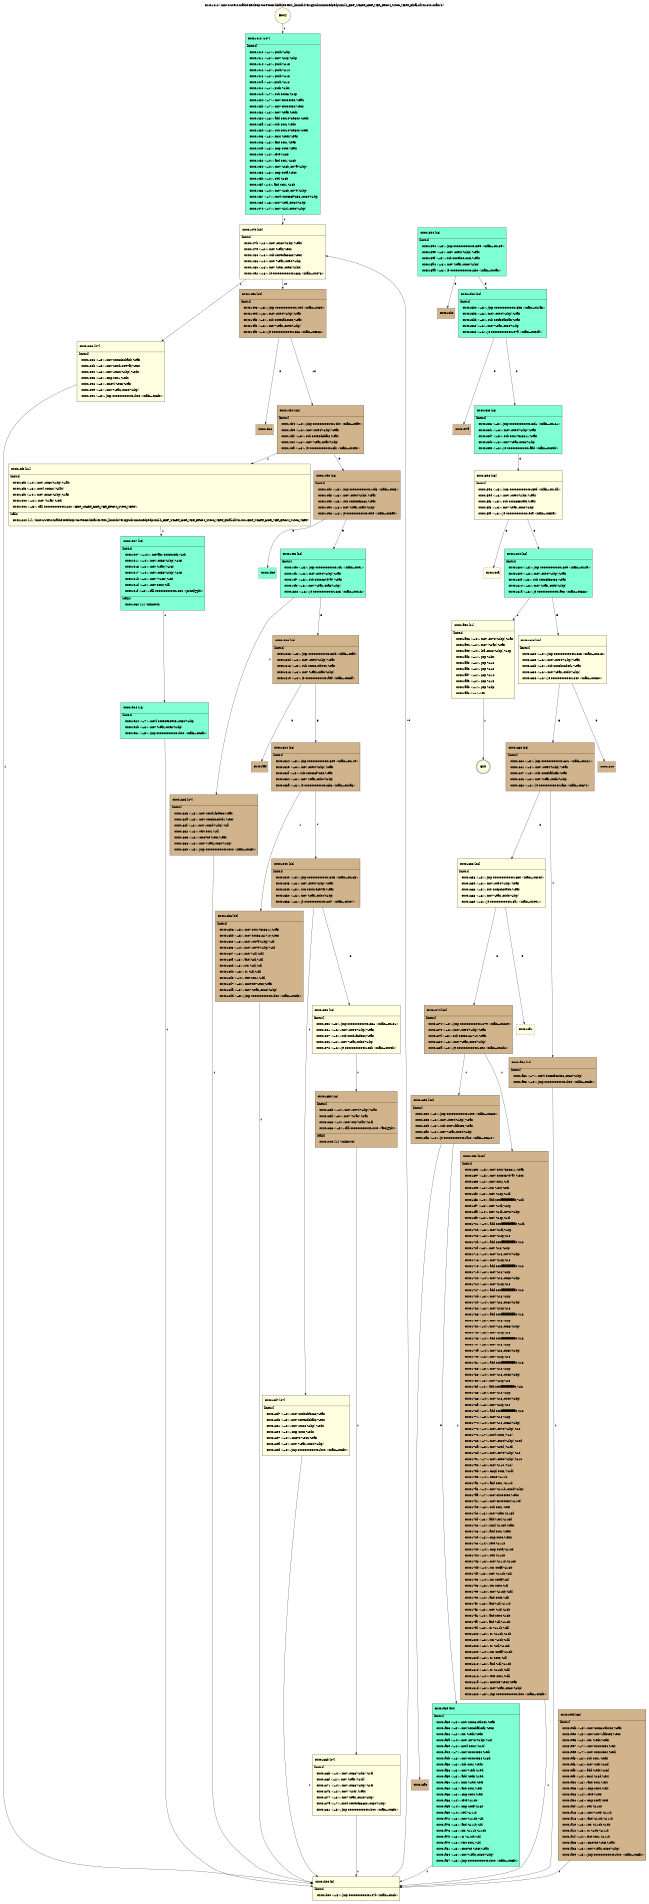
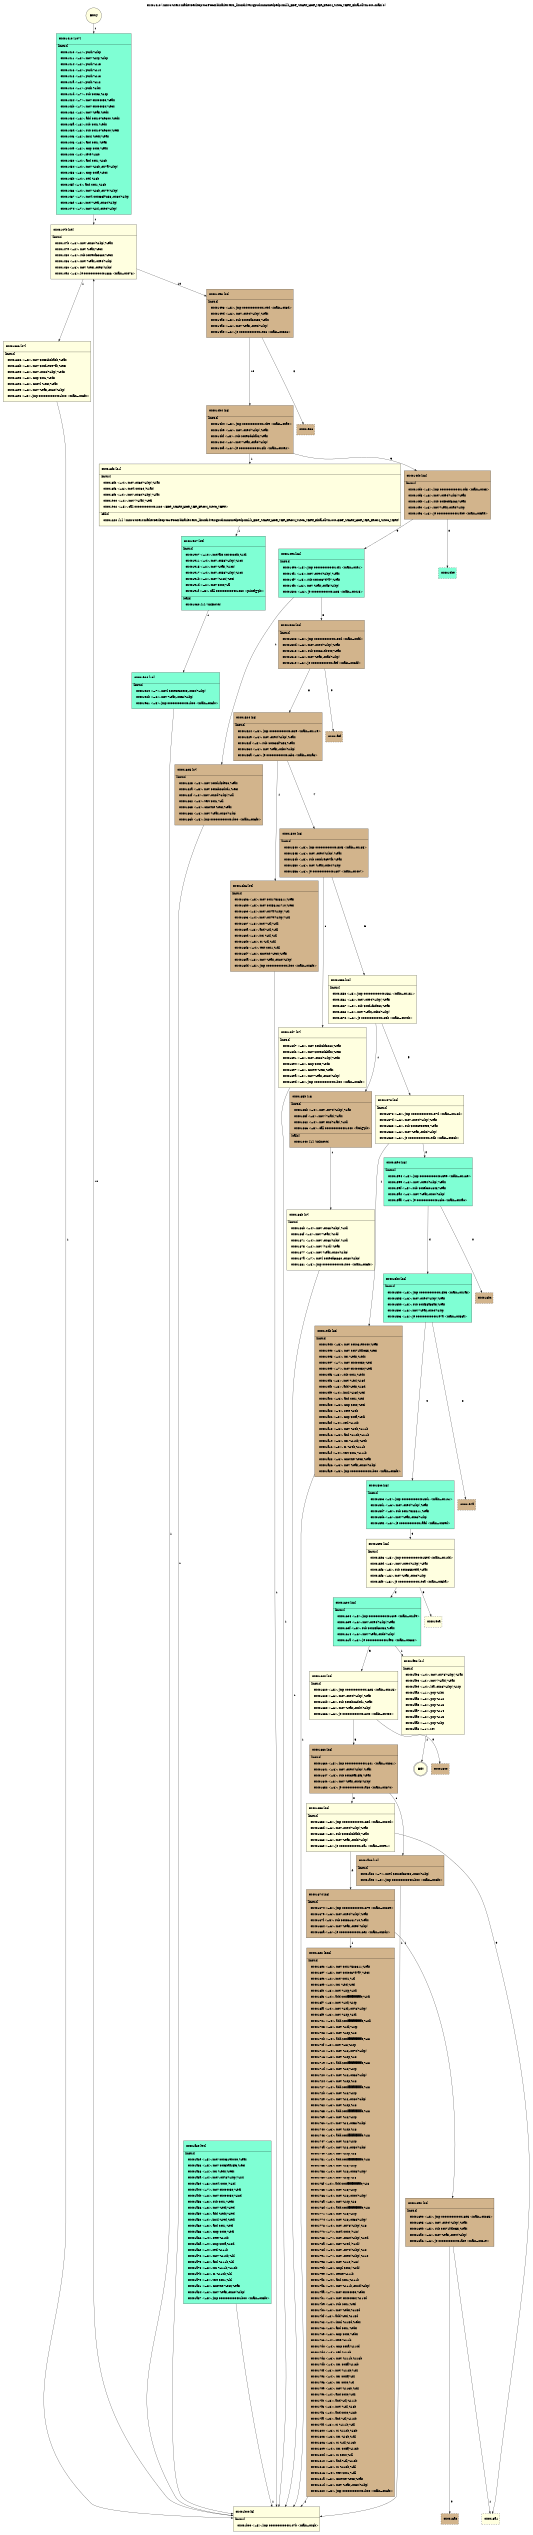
none -> (420, 1120)
(443, 1423) -> (471, 2379)
